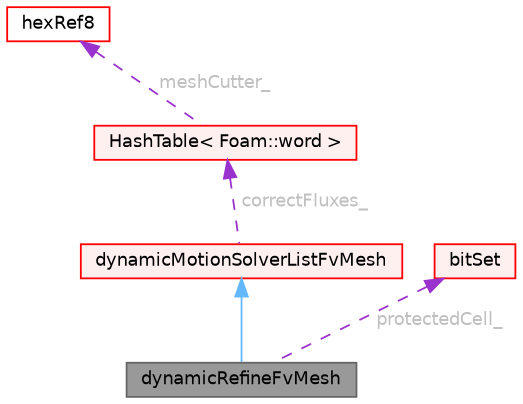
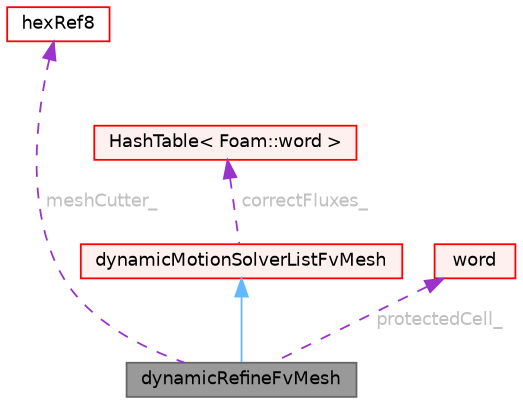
(149, 89) -> (49, 244)
(475, 261) -> (475, 261)
